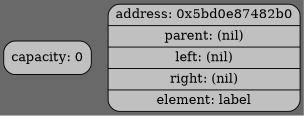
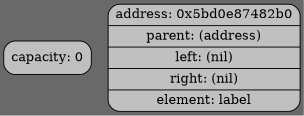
(204, 36) -> (204, 36)
